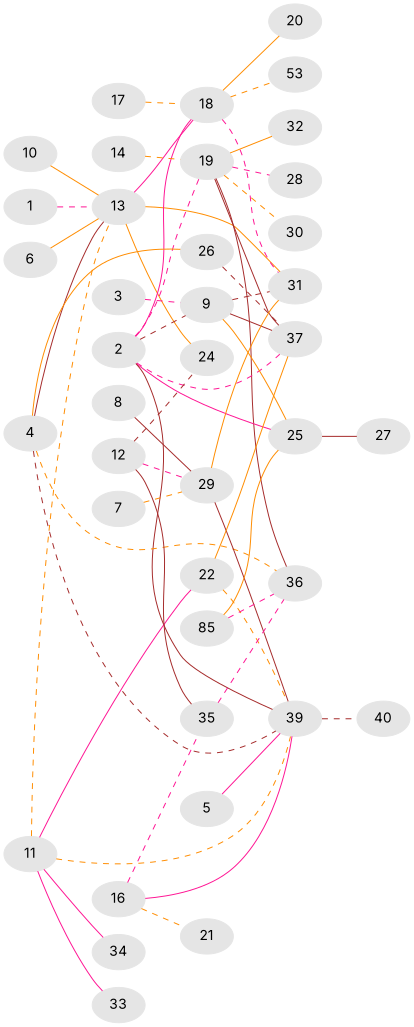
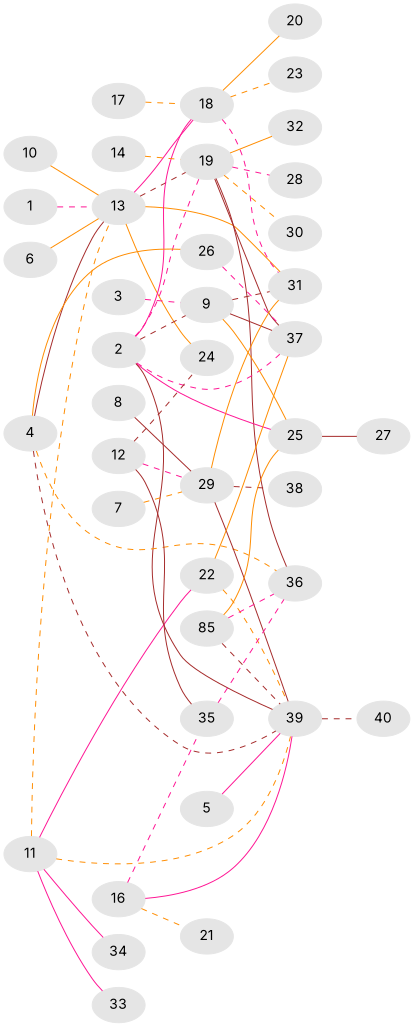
(295, 75) -> (295, 75)
none -> (158, 187)
(257, 302) -> (257, 302)
none -> (295, 489)
none -> (251, 674)
